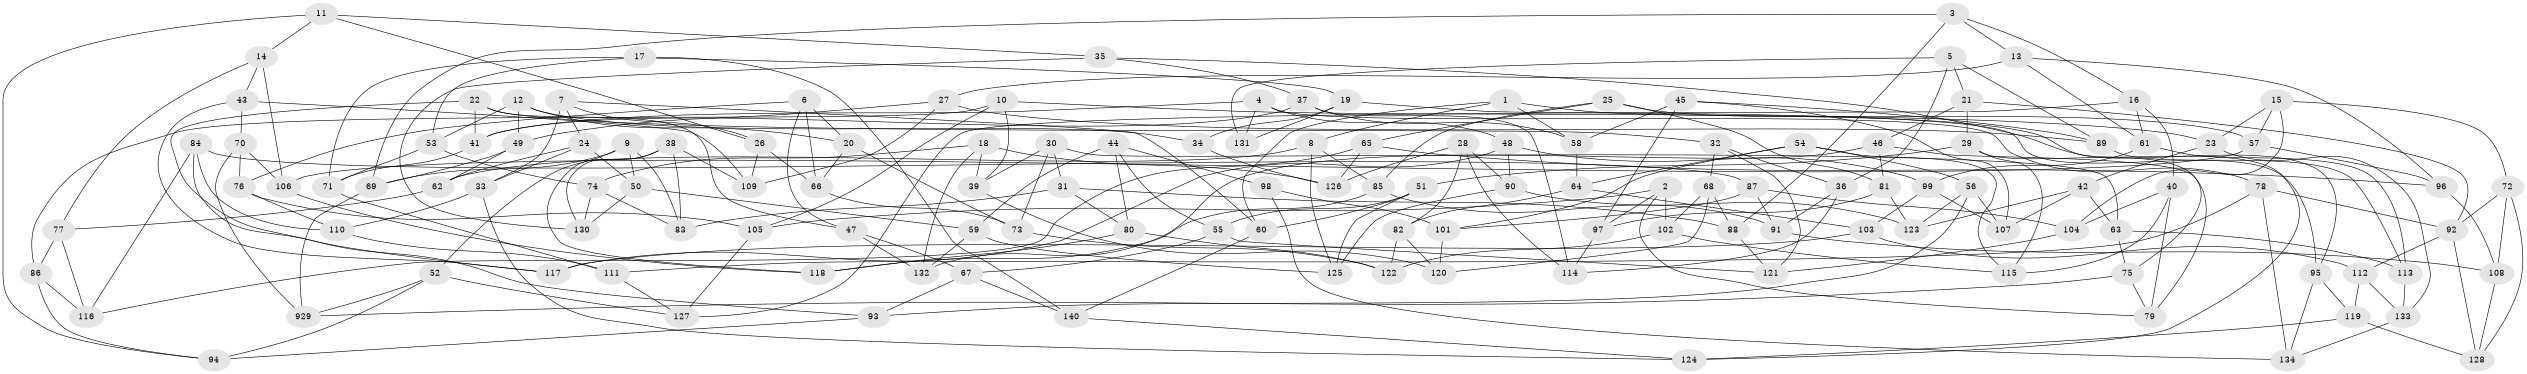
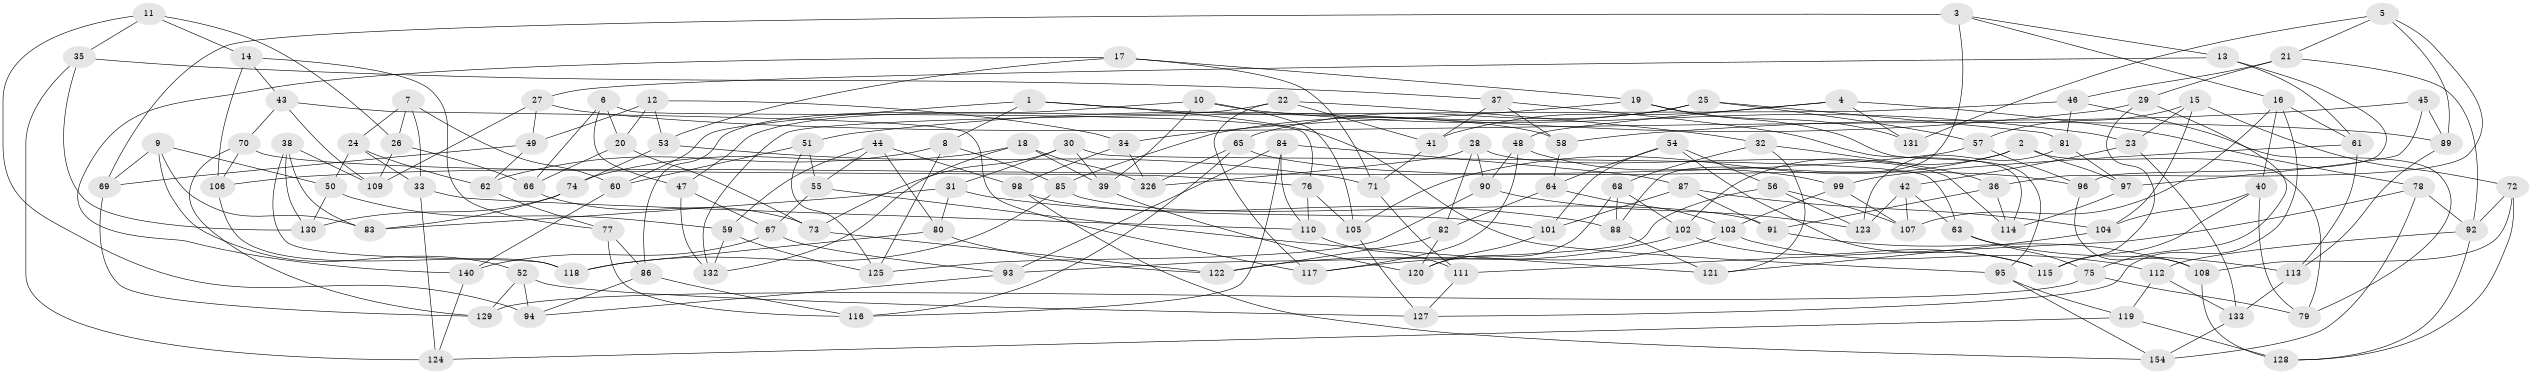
(1868, 125) -> (2111, 209)
none -> (1060, 168)
(1334, 187) -> (1149, 187)
(304, 317) -> (485, 317)
(2288, 360) -> (2158, 360)
